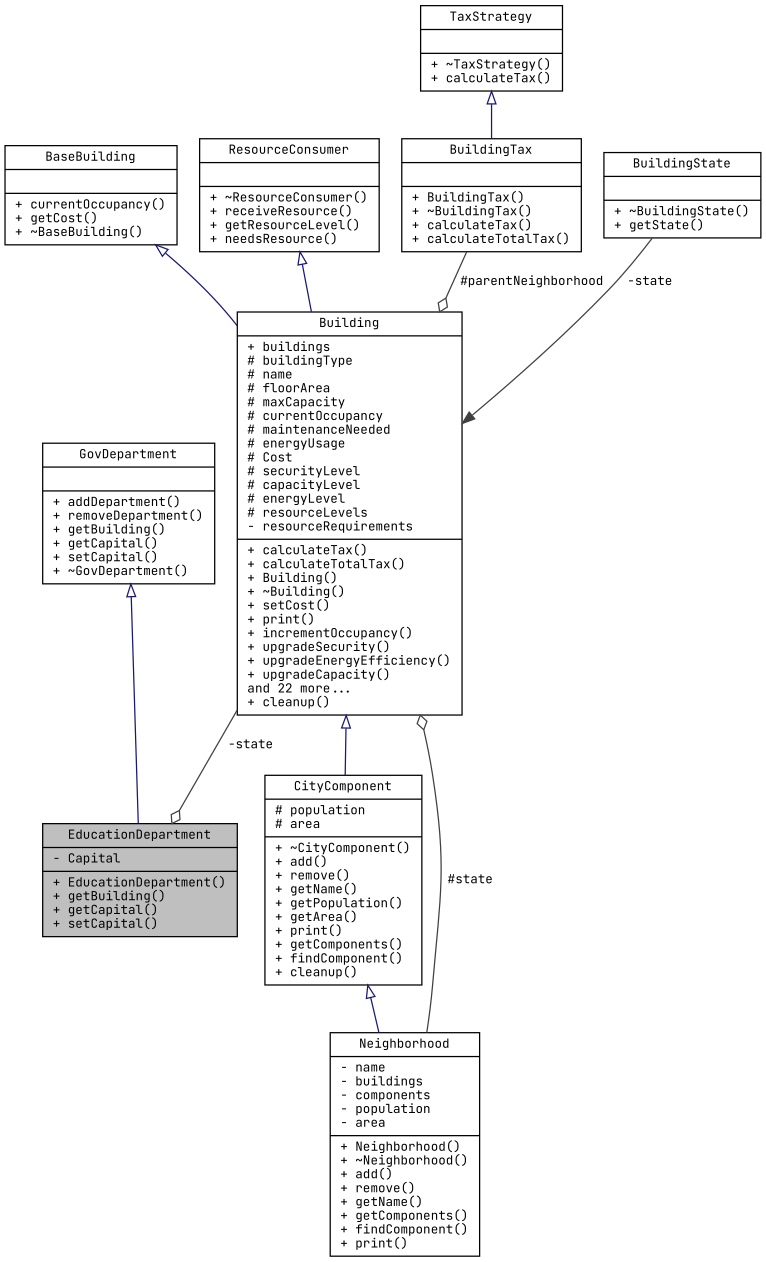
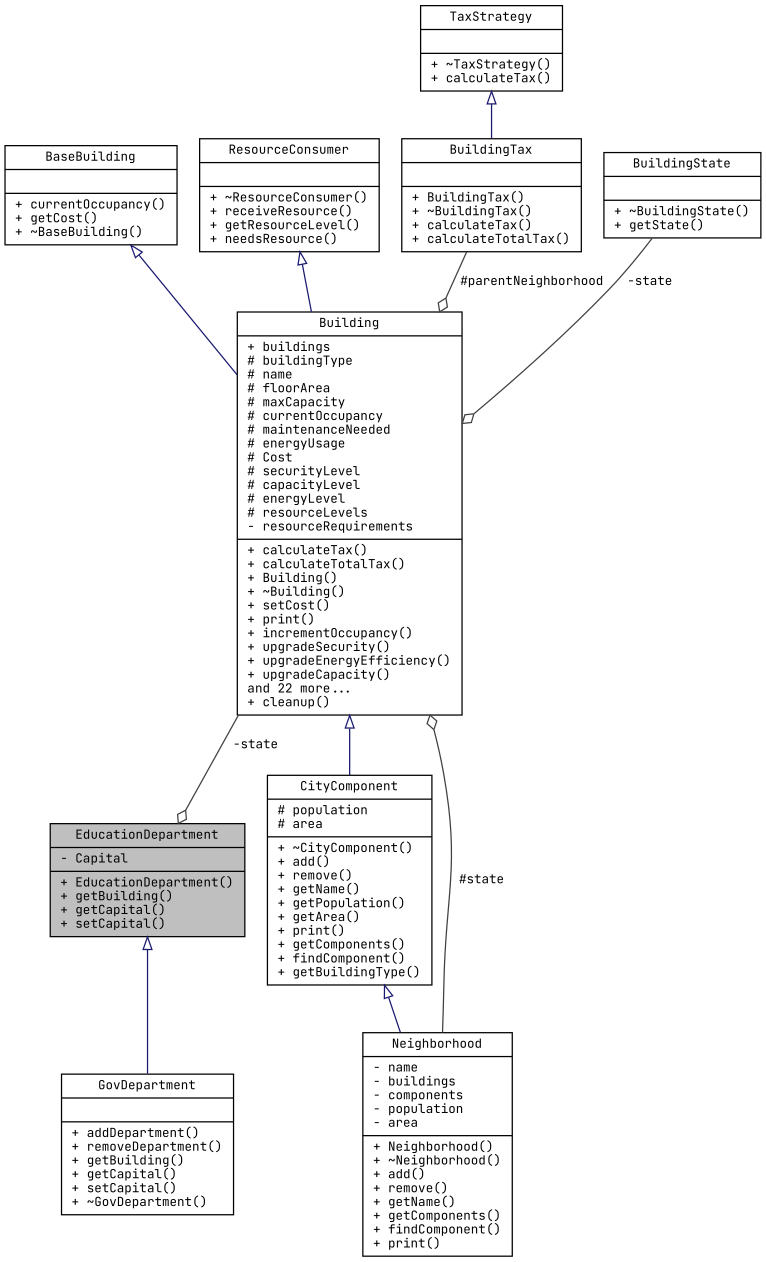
(567, 331) -> (568, 330)
(135, 710) -> (148, 1012)
(317, 972) -> (350, 972)
